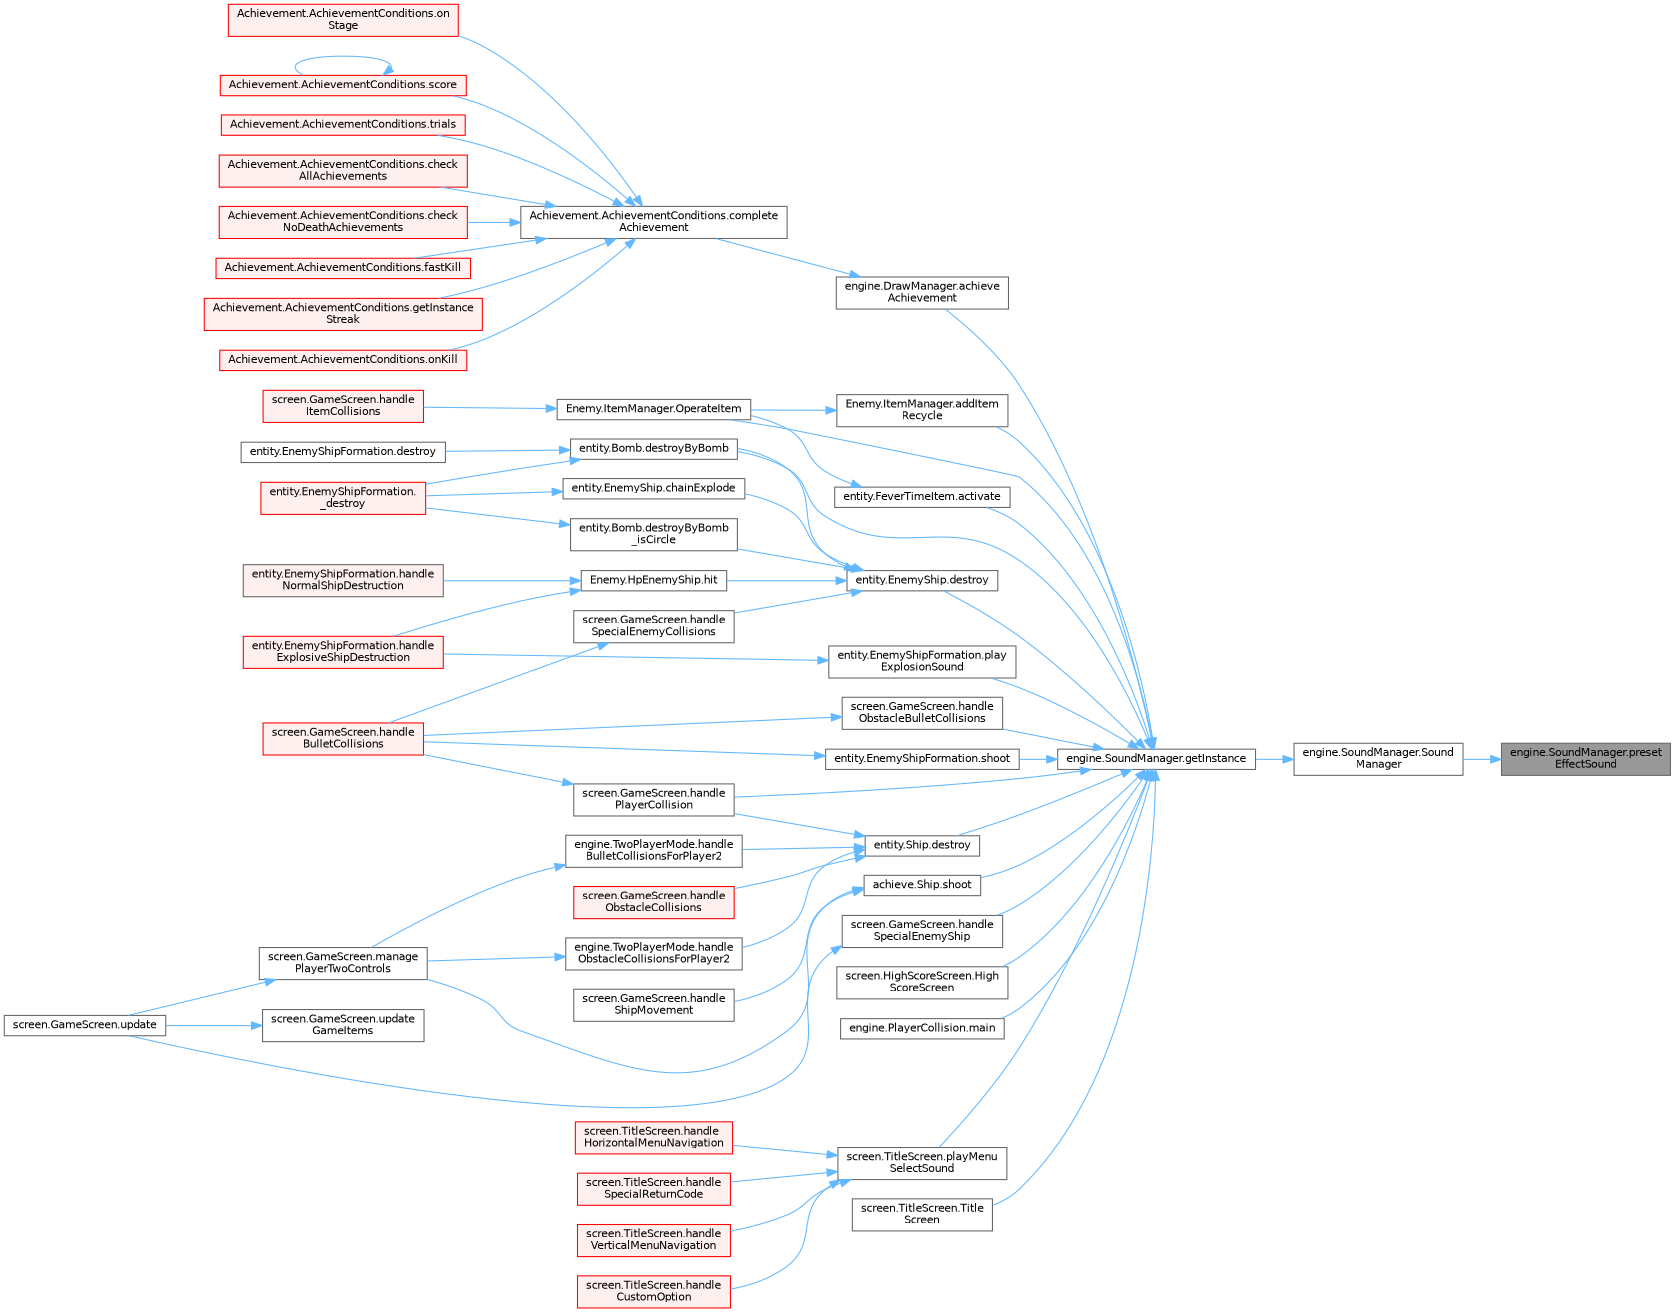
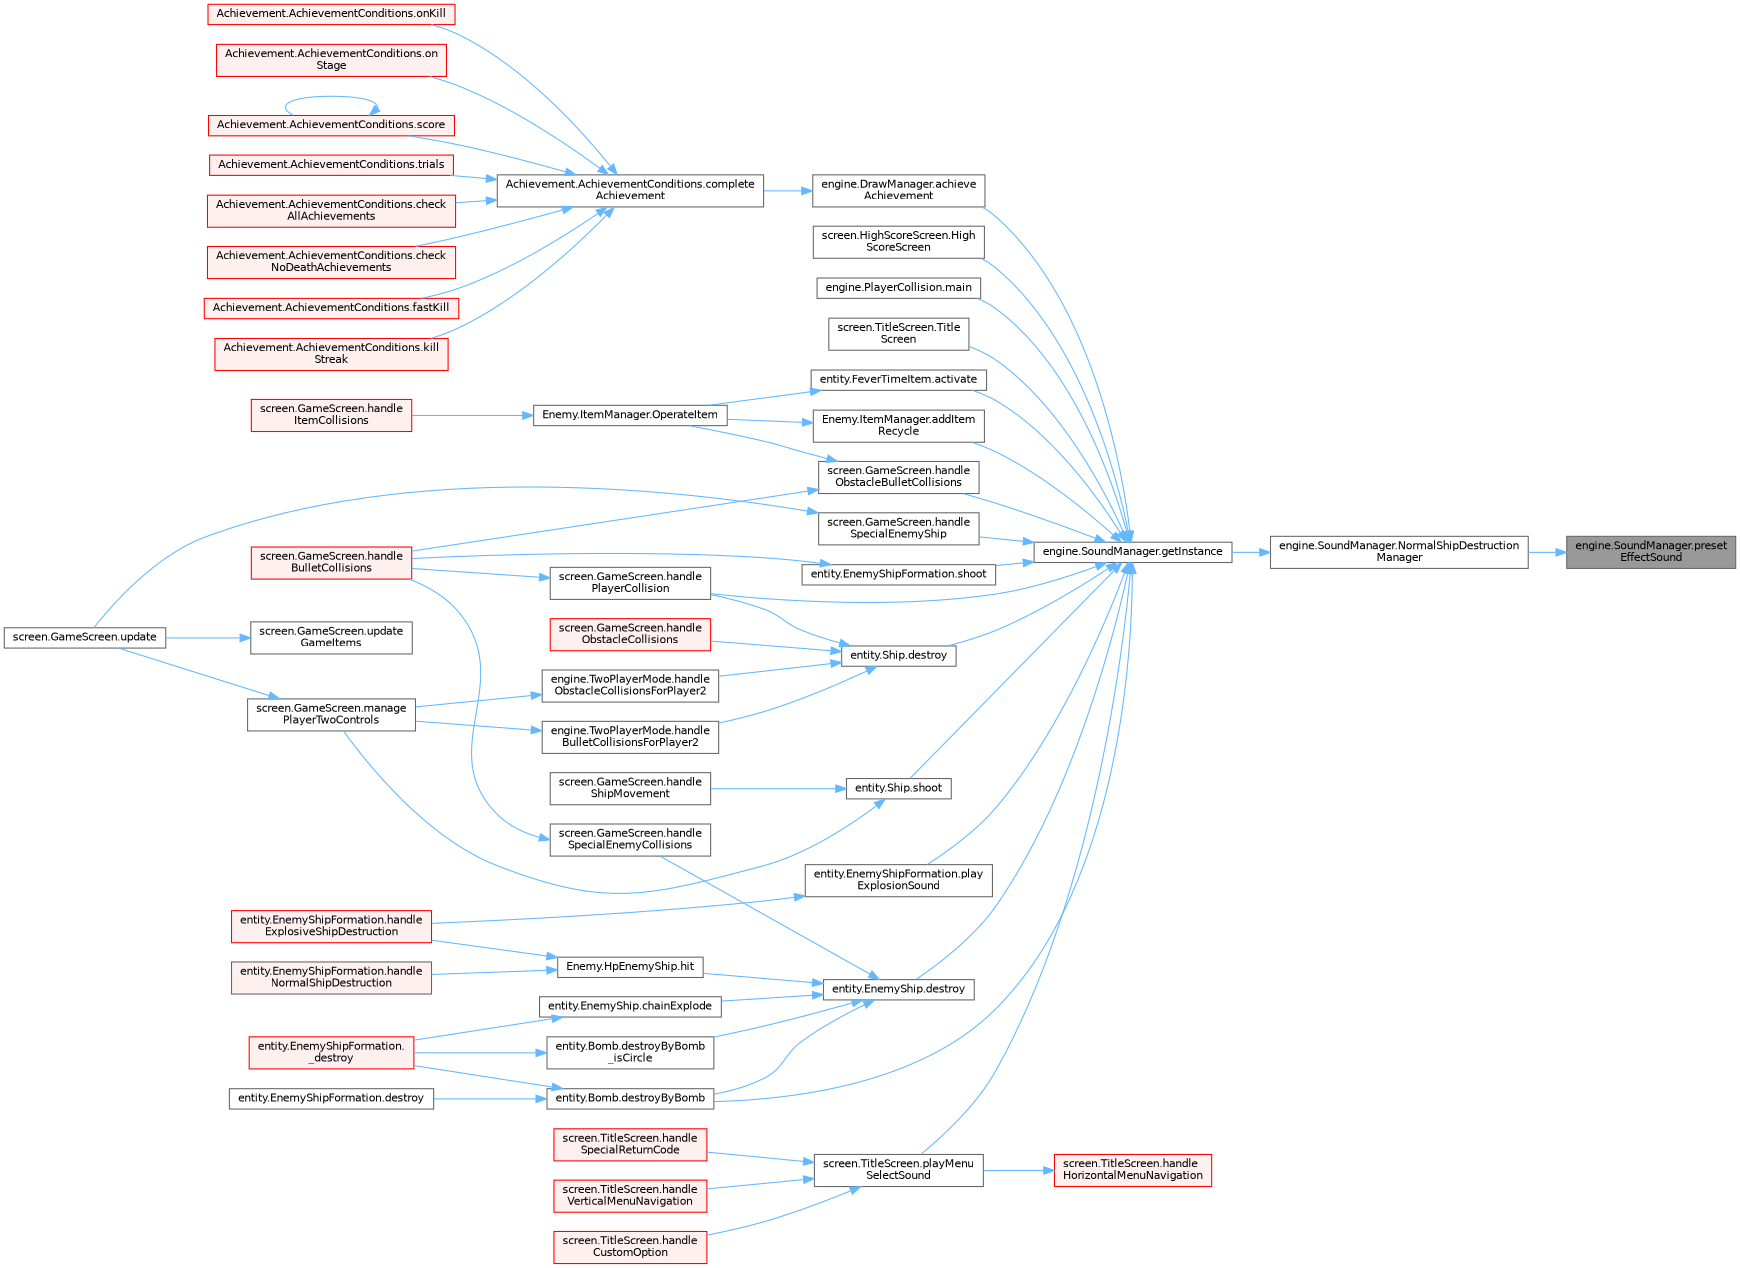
(343, 314) -> (332, 355)
(1021, 478) -> (759, 440)
(1379, 759) -> (1399, 552)
(922, 886) -> (899, 789)
(780, 1150) -> (1014, 1171)
